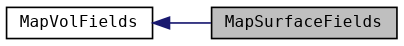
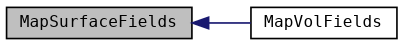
(190, 23) -> (230, 23)
